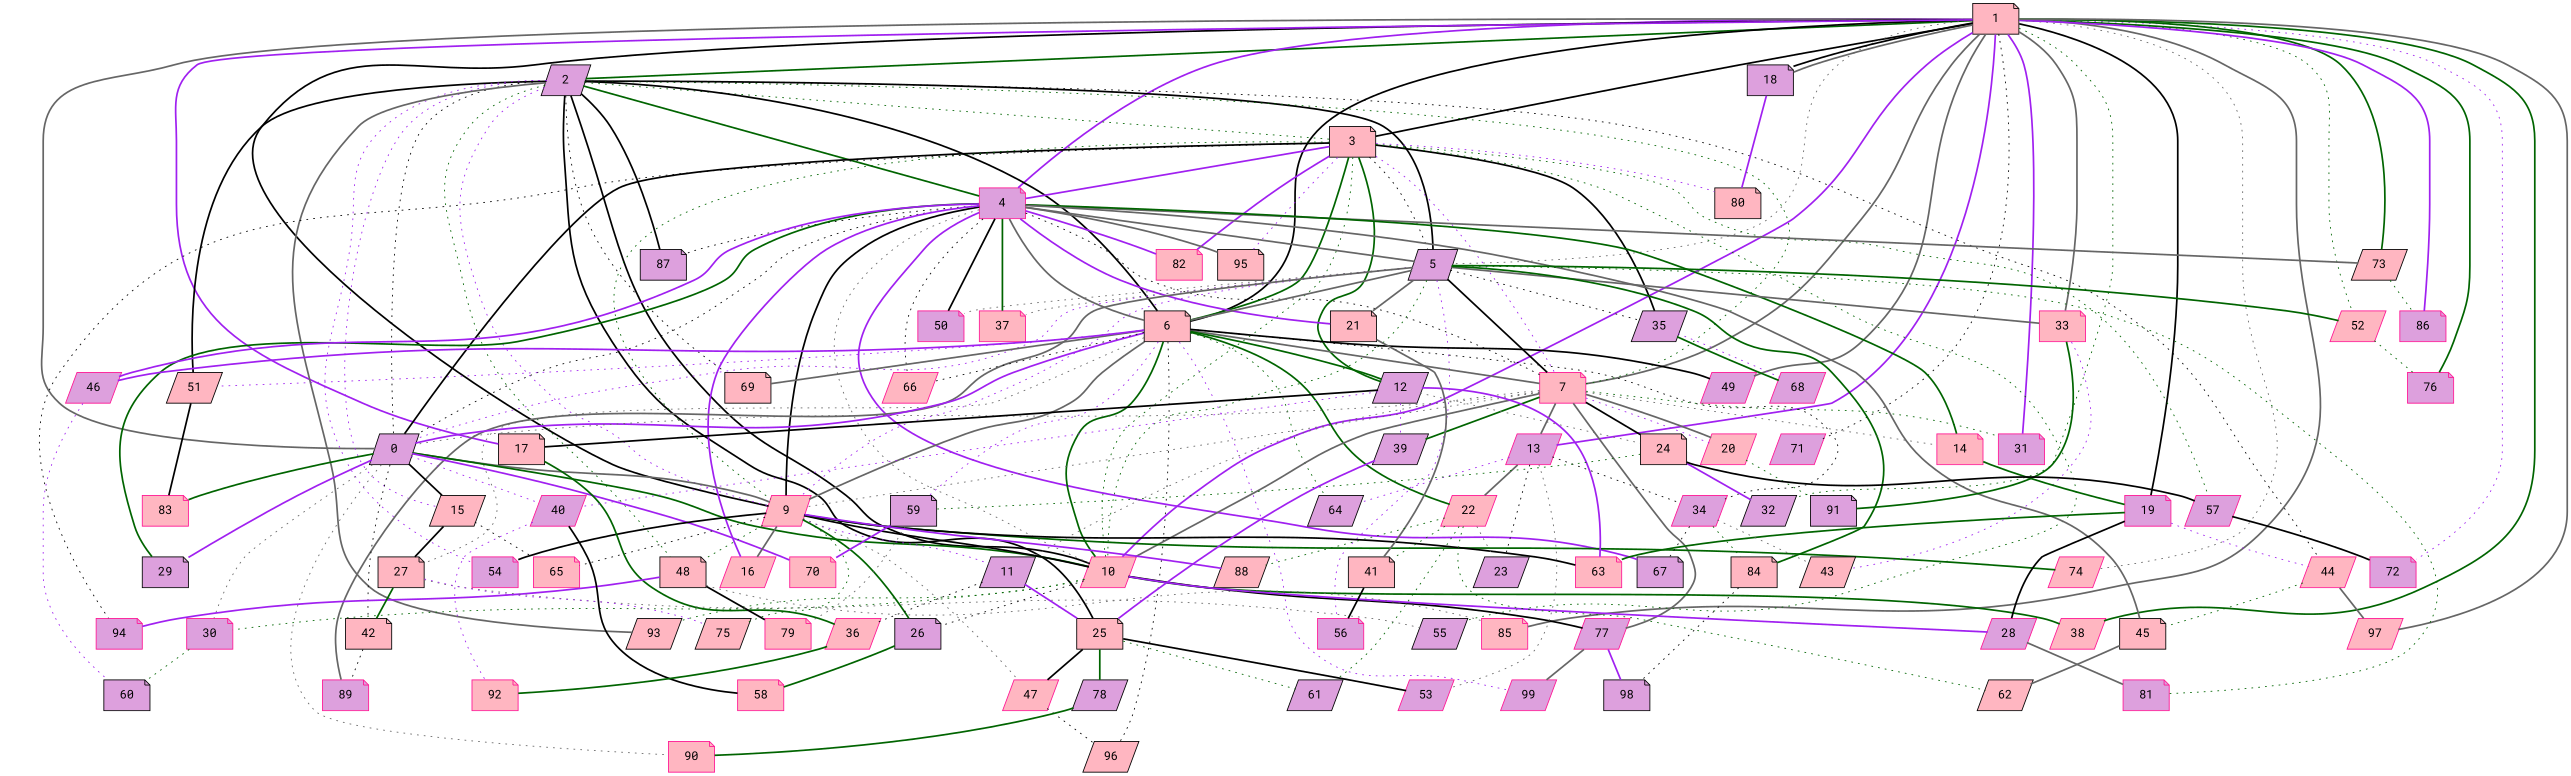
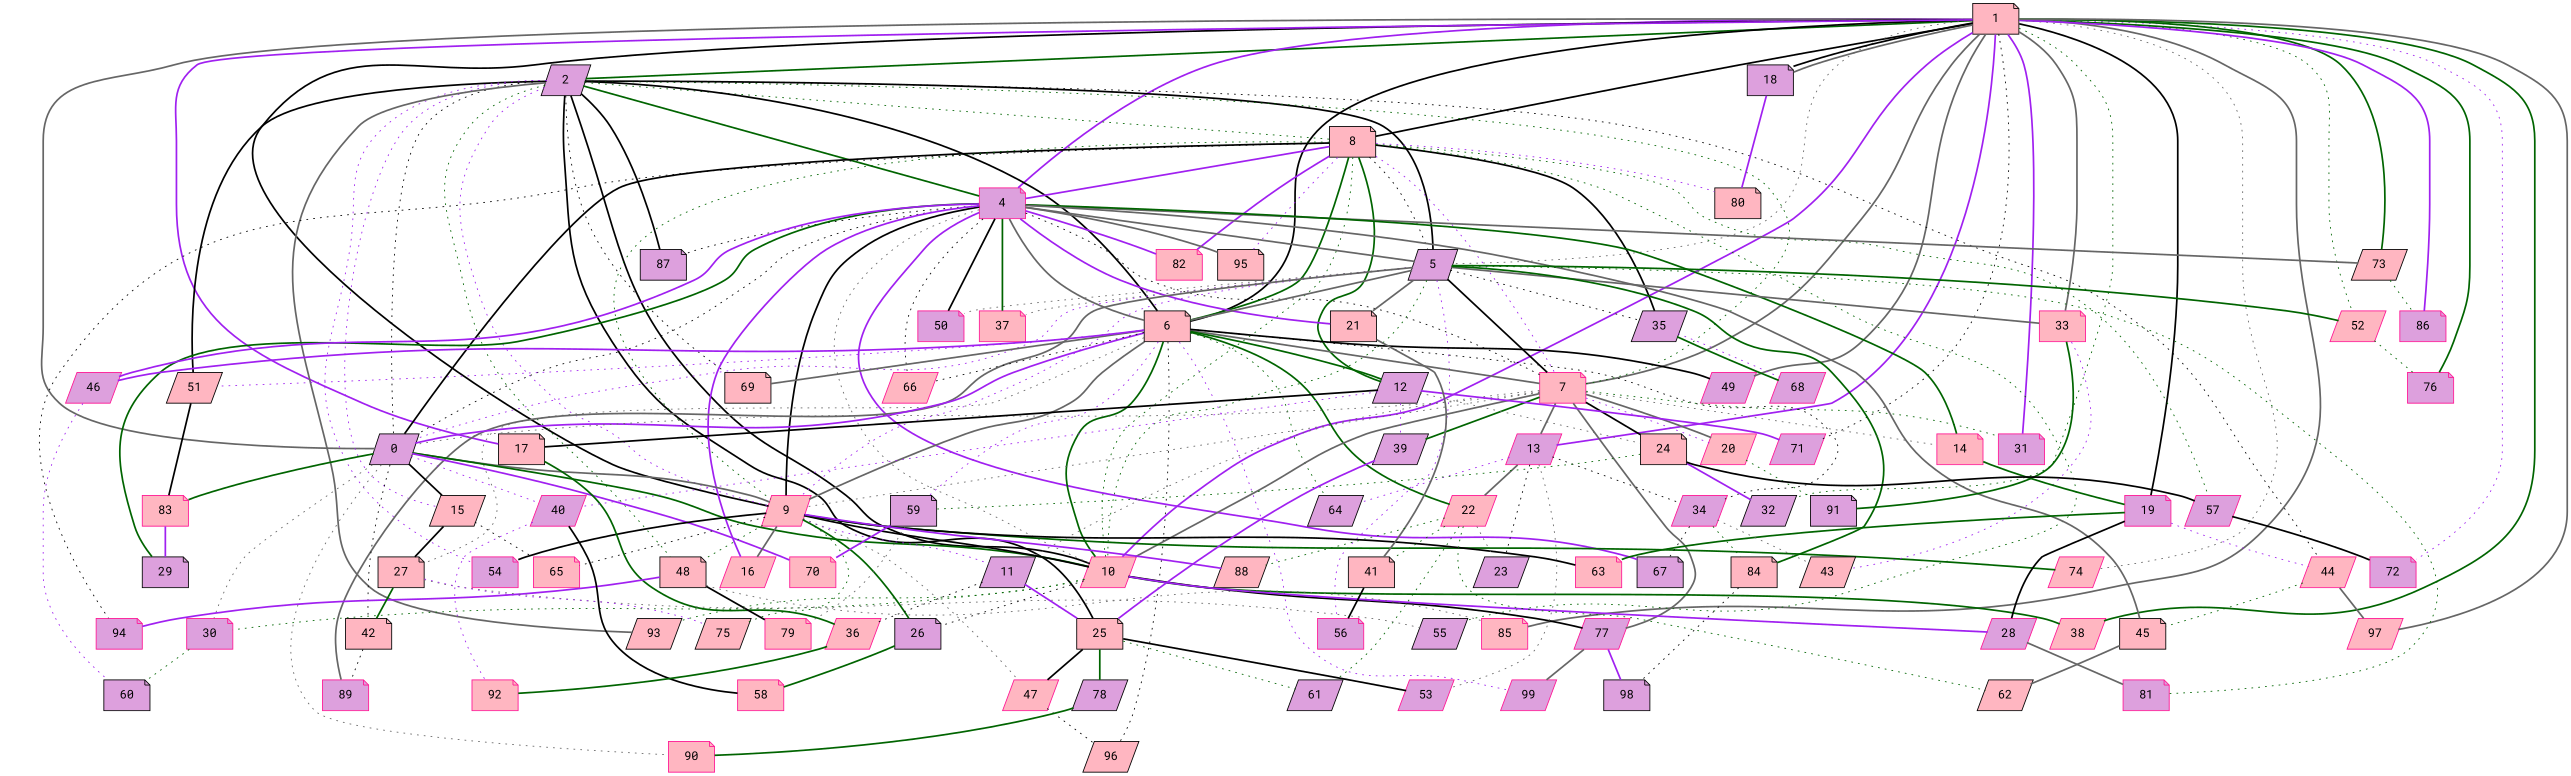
(1353, 142) -> (1353, 142)
(1569, 435) -> (1565, 407)
(278, 506) -> (165, 542)
